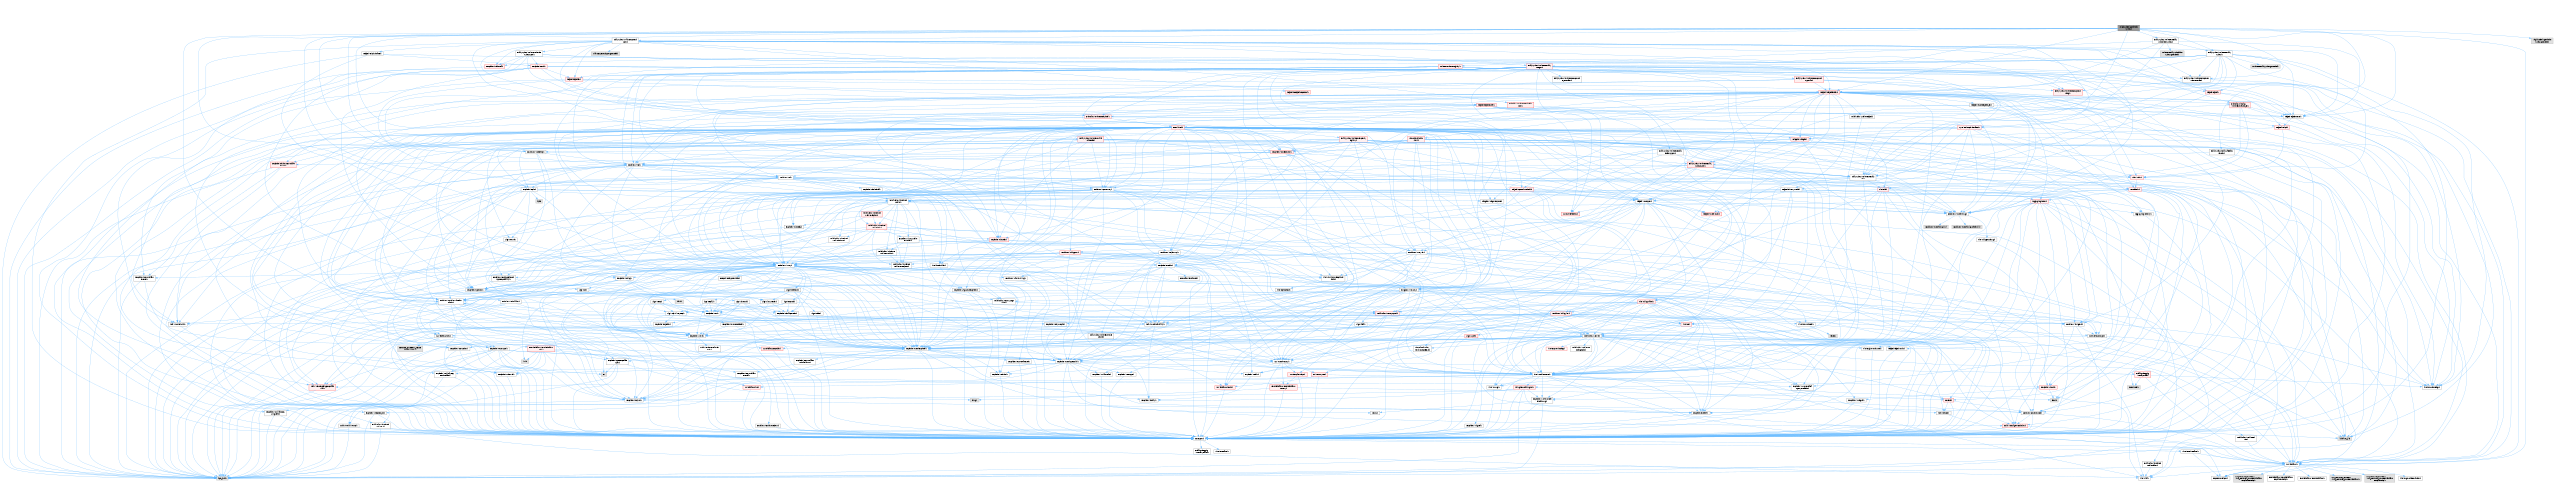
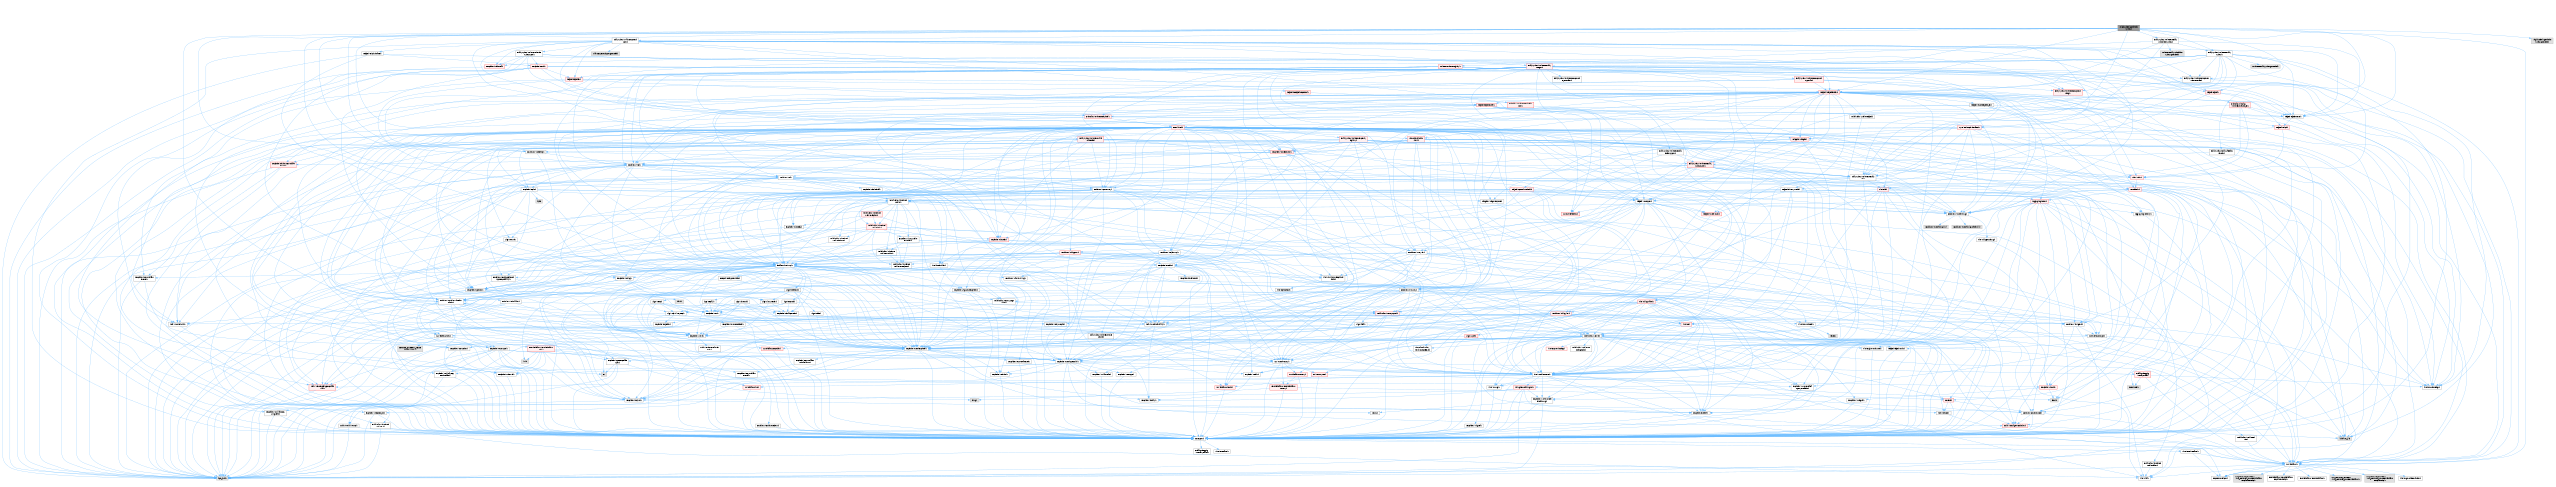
(2121, 100) -> (1658, 96)
(1370, 129) -> (1323, 134)
(1487, 168) -> (1503, 106)
(785, 265) -> (785, 265)
(1189, 278) -> (1189, 278)
(583, 290) -> none
(1409, 290) -> (1409, 290)
(599, 345) -> (363, 312)
(1298, 375) -> (1298, 375)
